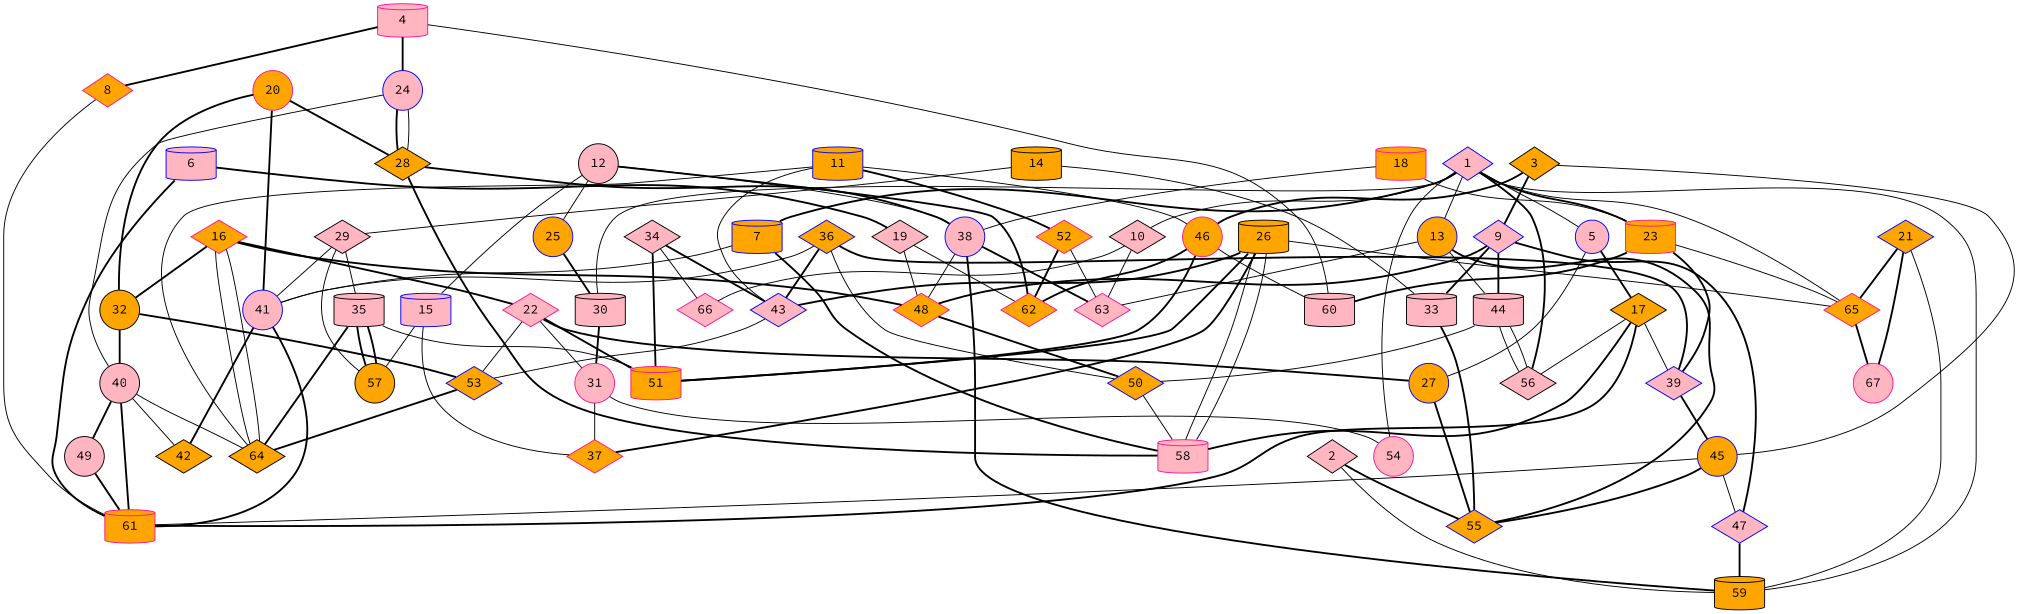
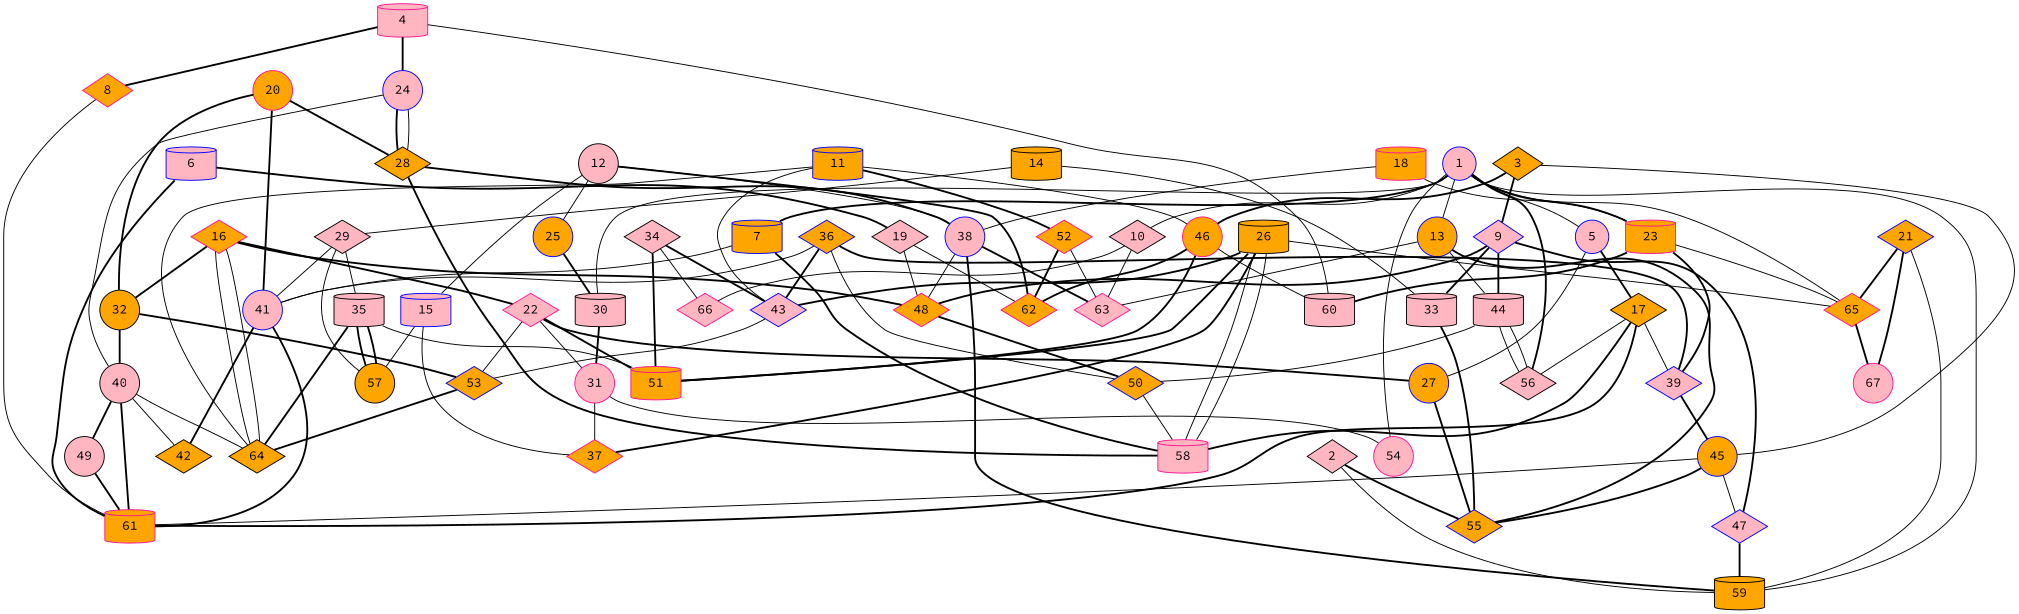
(1468, 164) -> (1459, 164)
